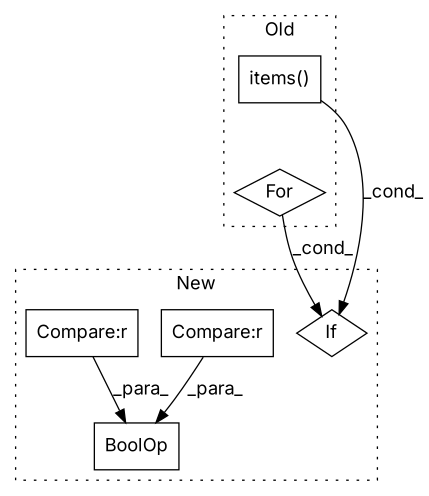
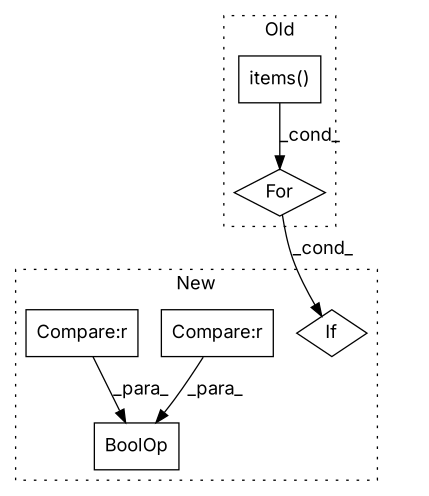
(363, 196) -> (280, 129)
